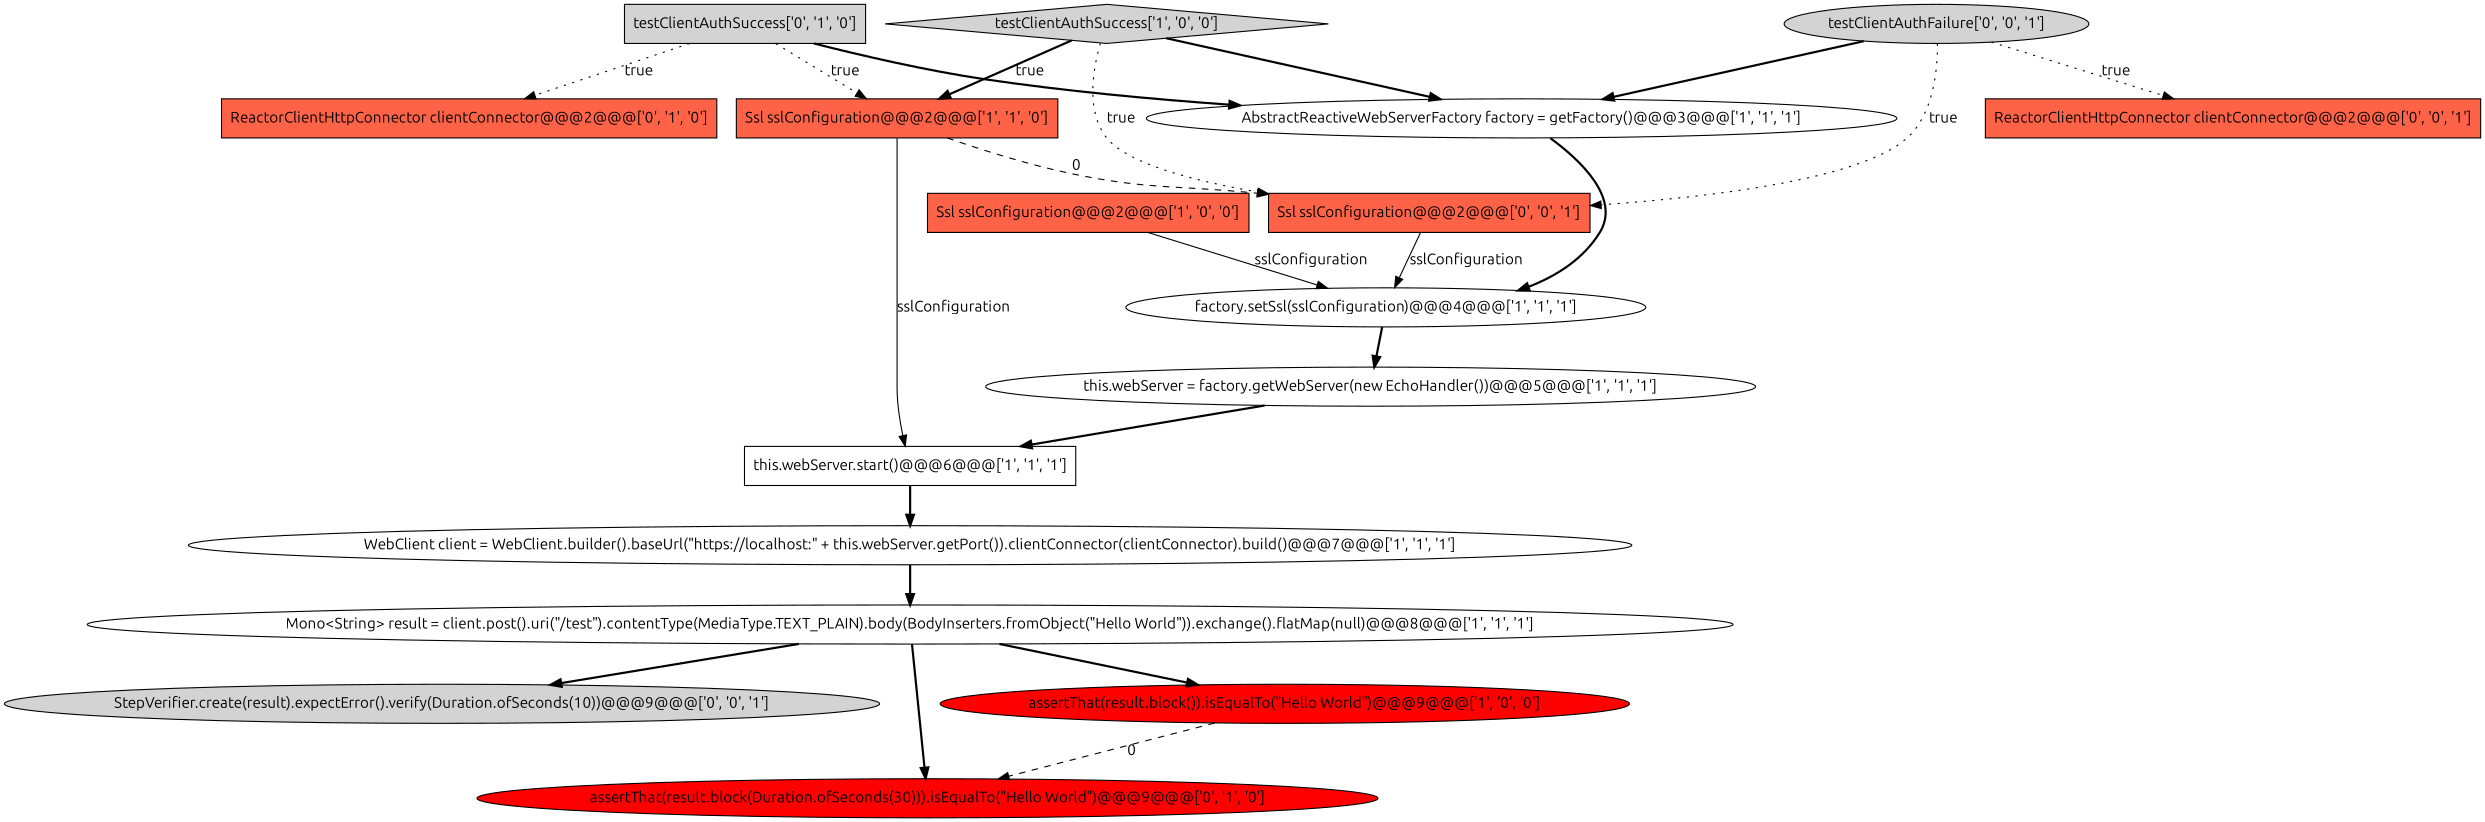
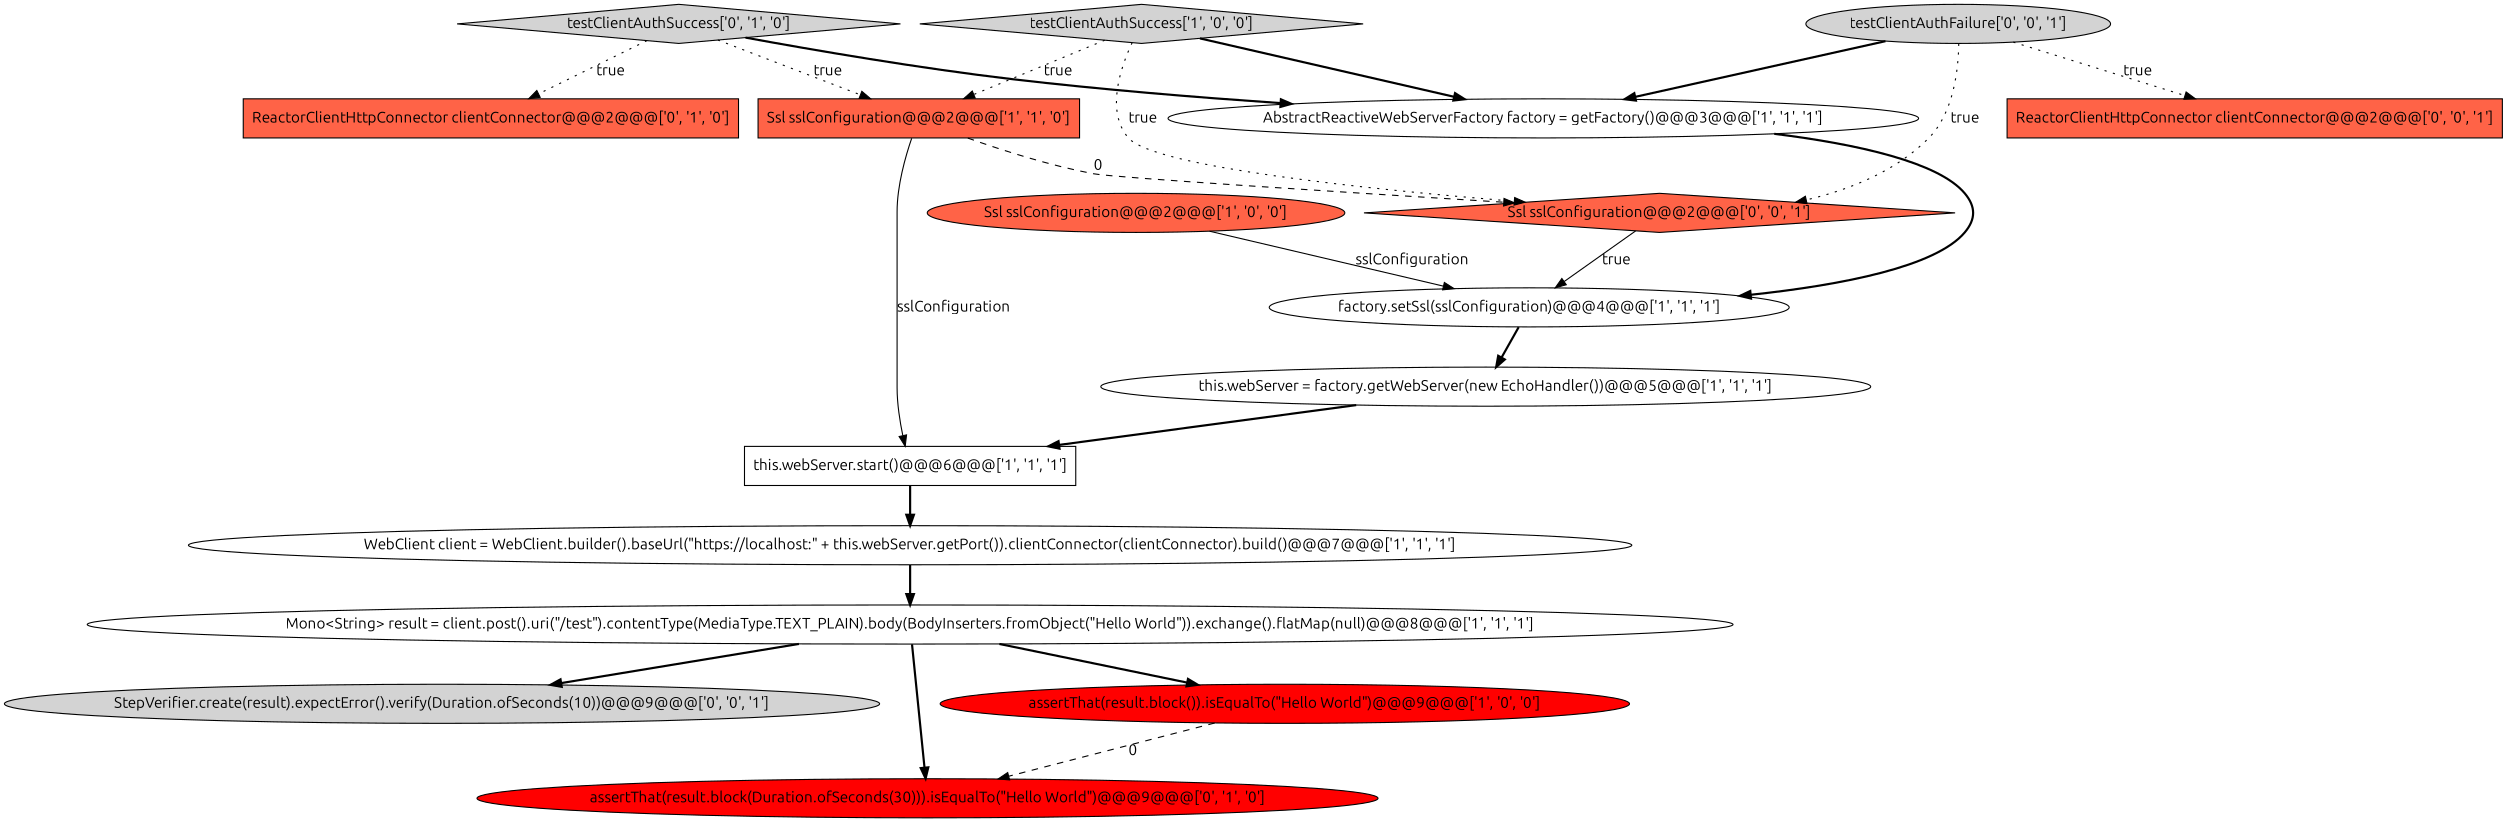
(745, 24) -> (679, 24)
(1011, 67) -> (1039, 67)
(1088, 213) -> (1136, 213)
(1429, 213) -> (1660, 213)
(1467, 260) -> (1617, 260)
